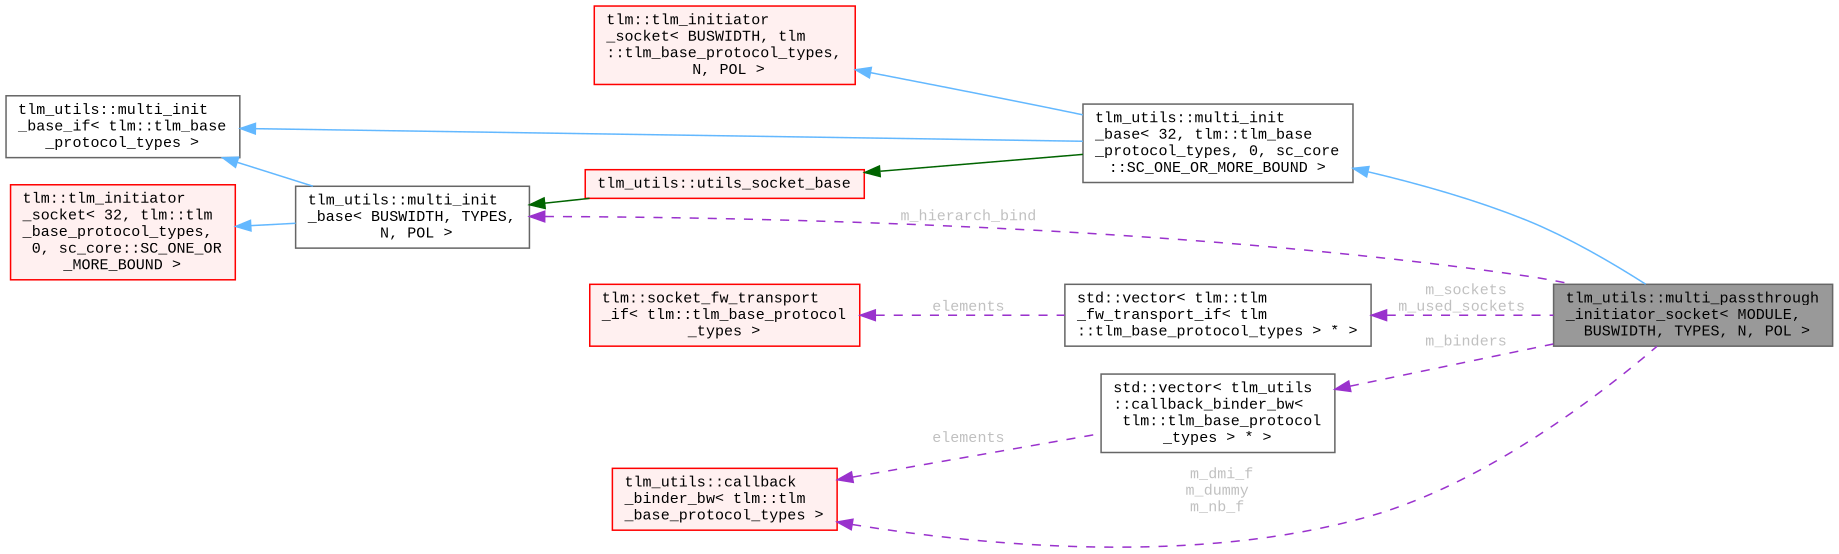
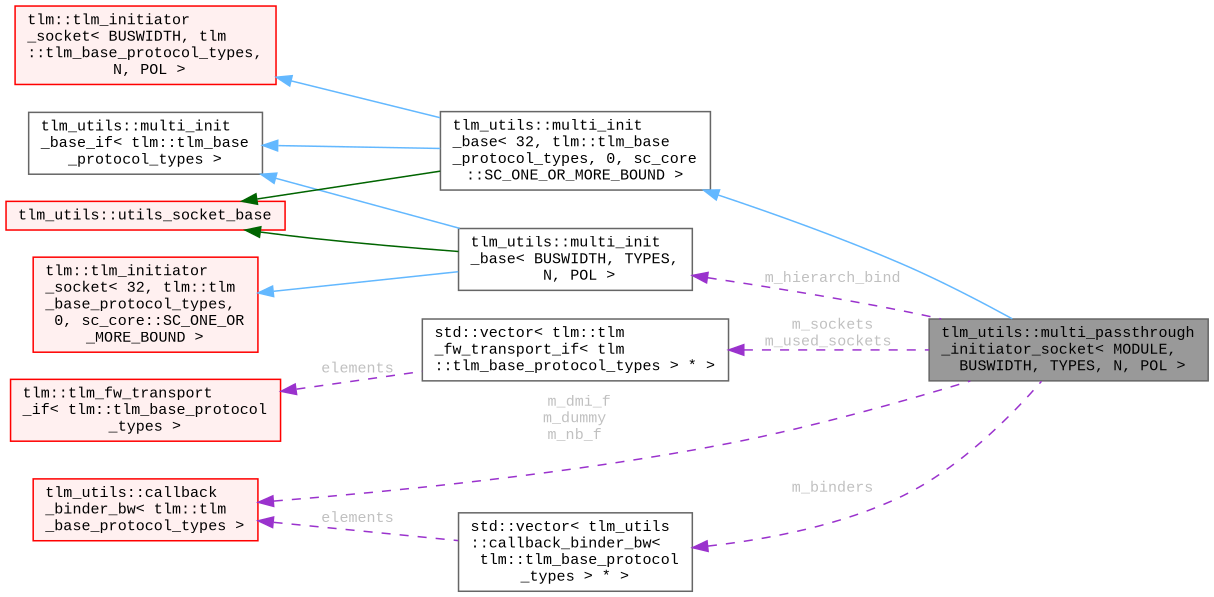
(567, 201) -> (359, 243)
(725, 315) -> (146, 410)
